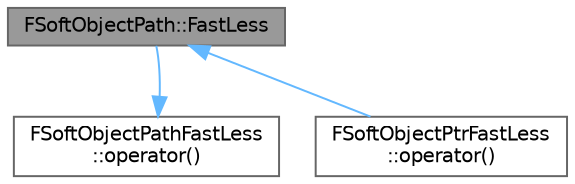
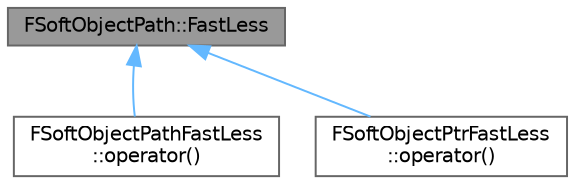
(159, 71) -> (133, 91)
